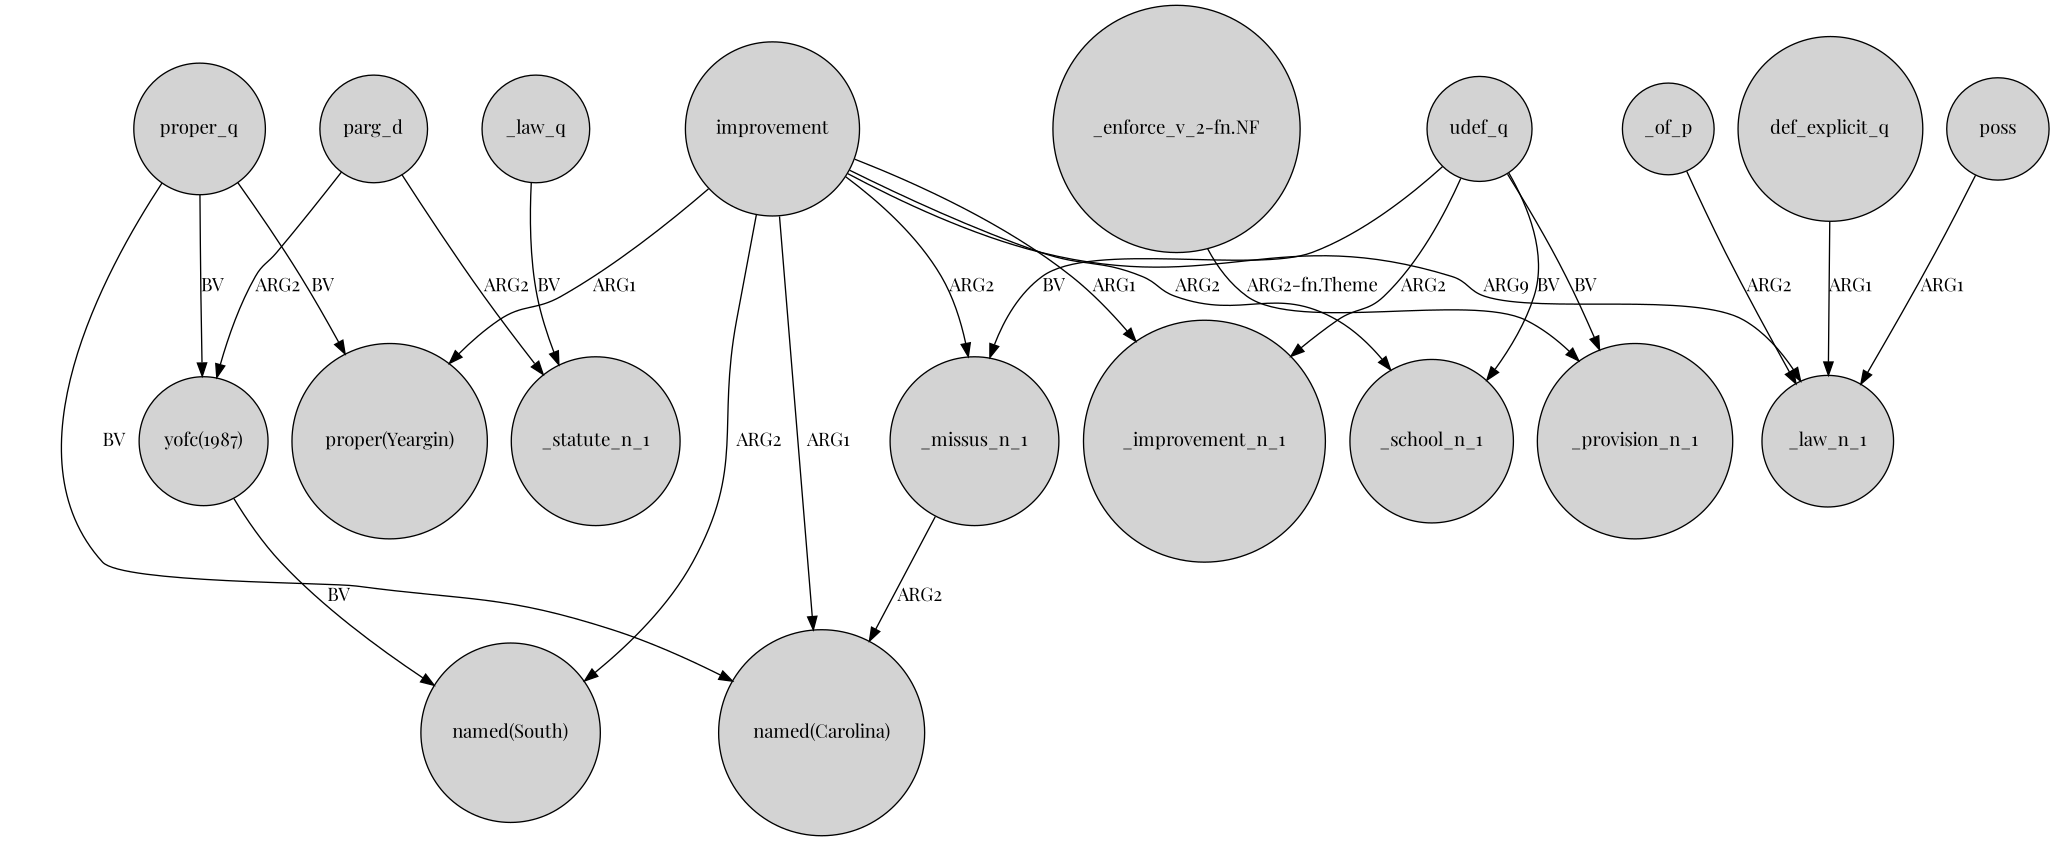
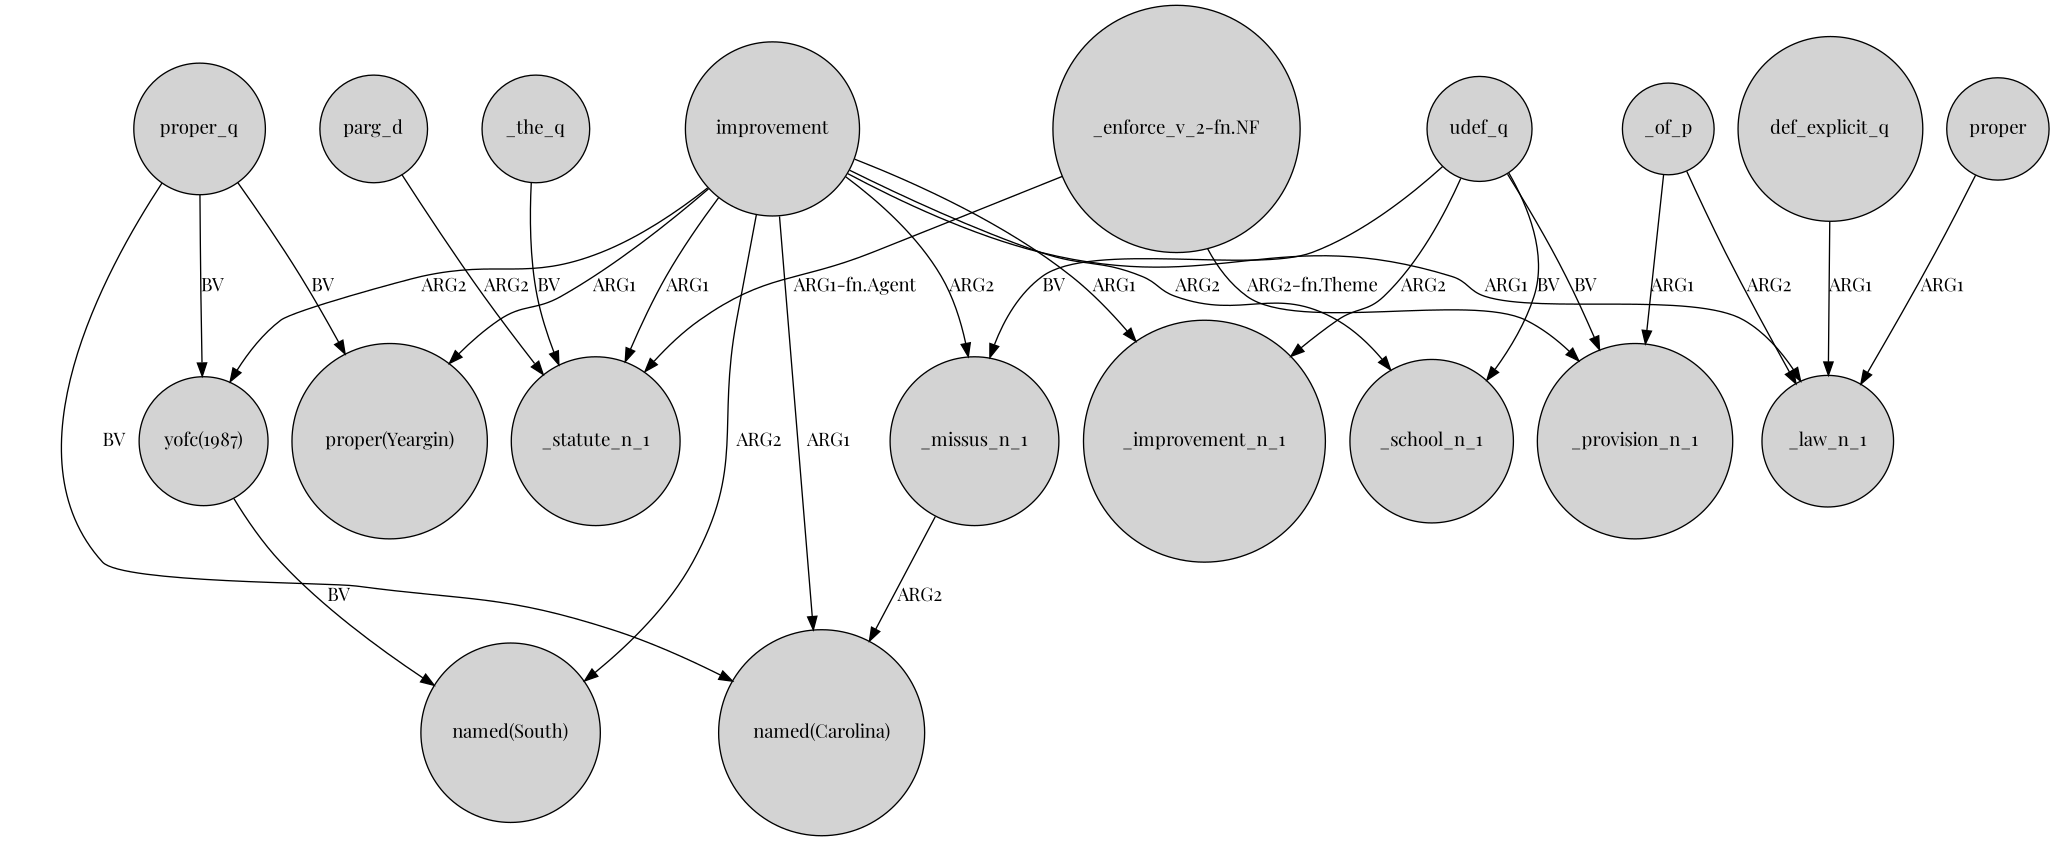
(536, 129) -> (536, 129)
(1998, 129) -> (1998, 129)
none -> (1655, 253)
none -> (852, 260)
(268, 261) -> (480, 269)
none -> (670, 271)
(1507, 286) -> (1507, 286)
